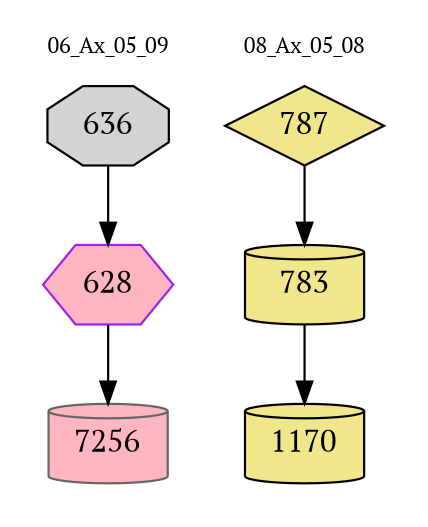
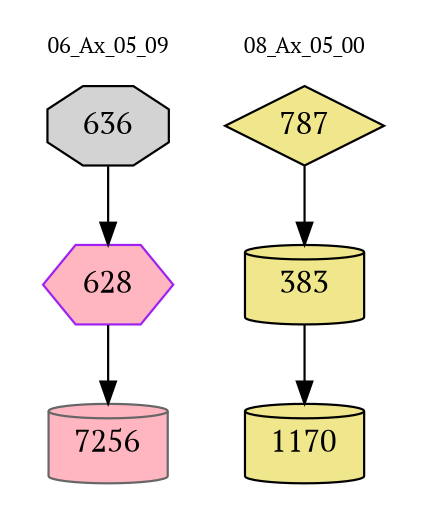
(305, 47) -> (305, 47)
(305, 285) -> (305, 285)
